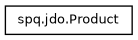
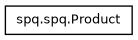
(69, 20) -> (69, 20)
